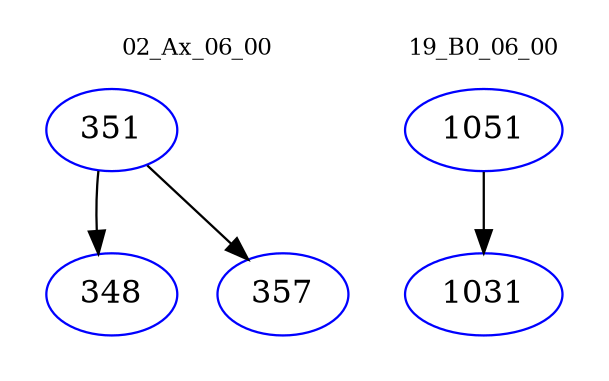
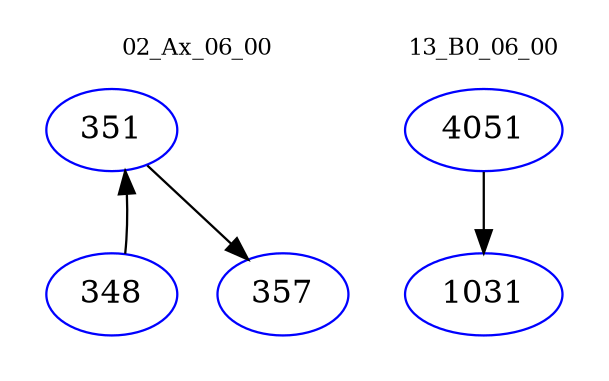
(484, 49) -> (484, 49)
(484, 130) -> (484, 130)
(97, 201) -> (127, 224)
